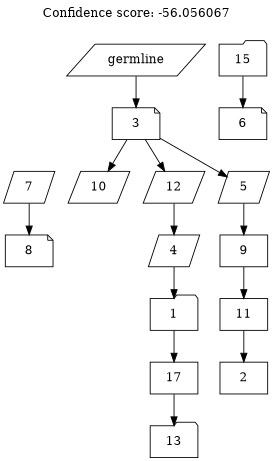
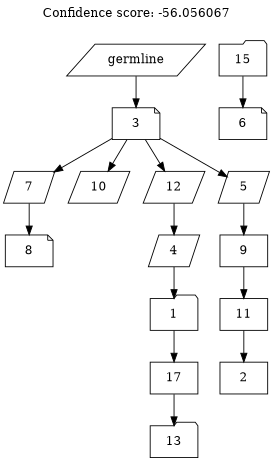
none -> (87, 153)
